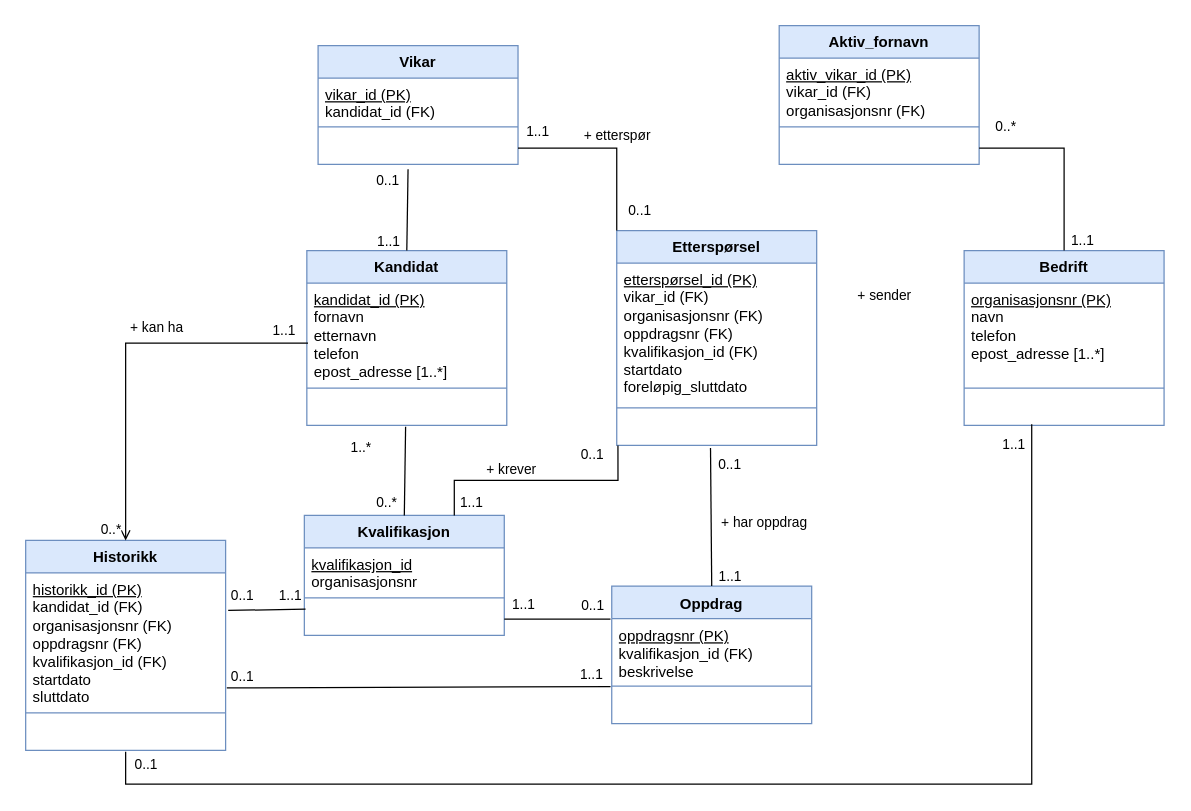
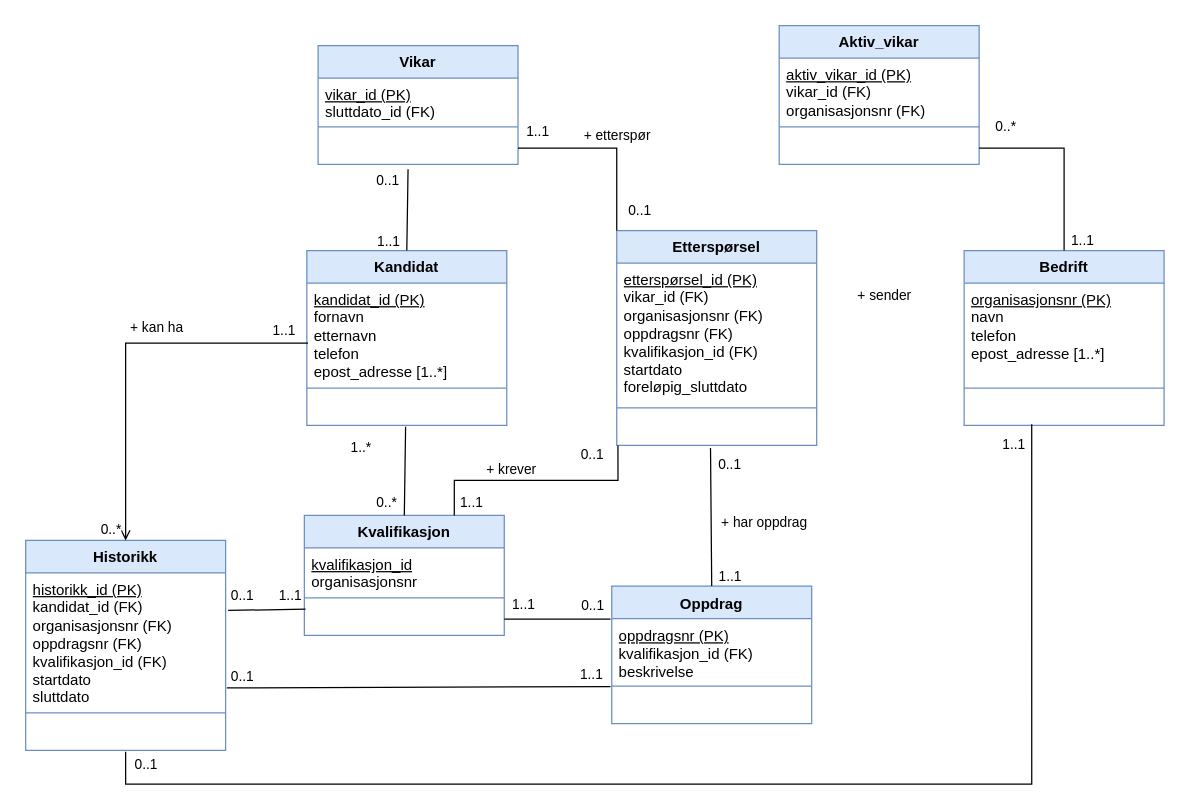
(879, 43) -> (879, 43)
(387, 105) -> (391, 105)
